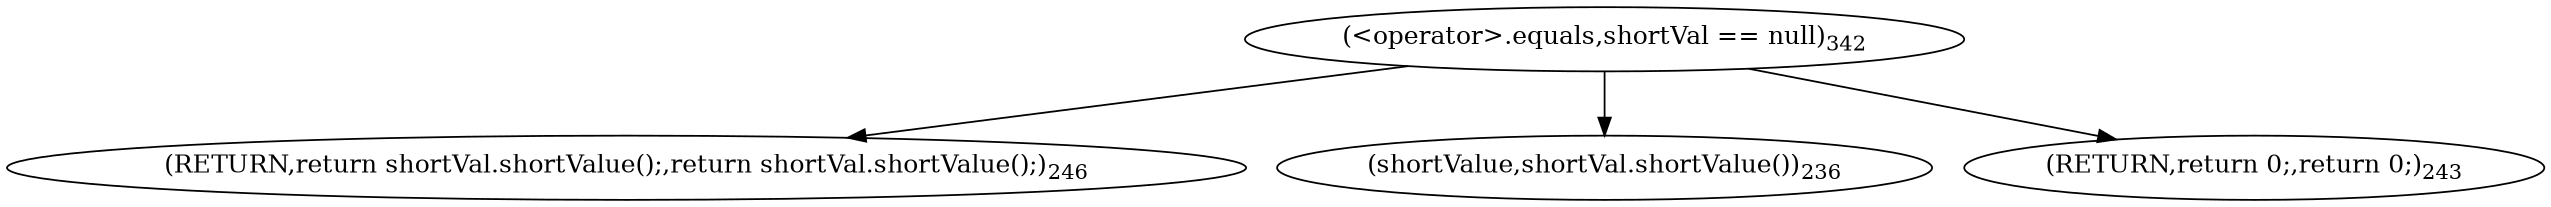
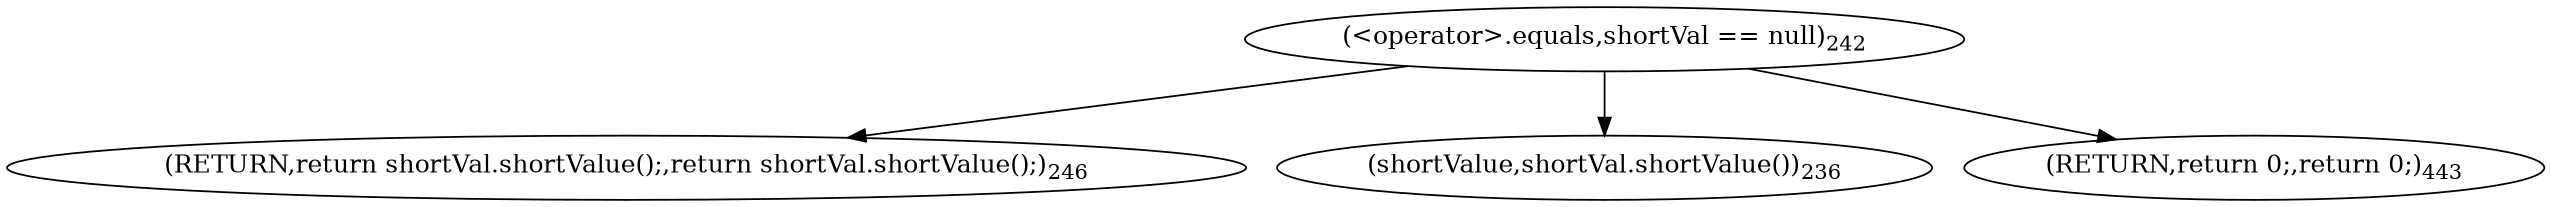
(1846, 37) -> (1846, 37)
(2443, 165) -> (2443, 165)
